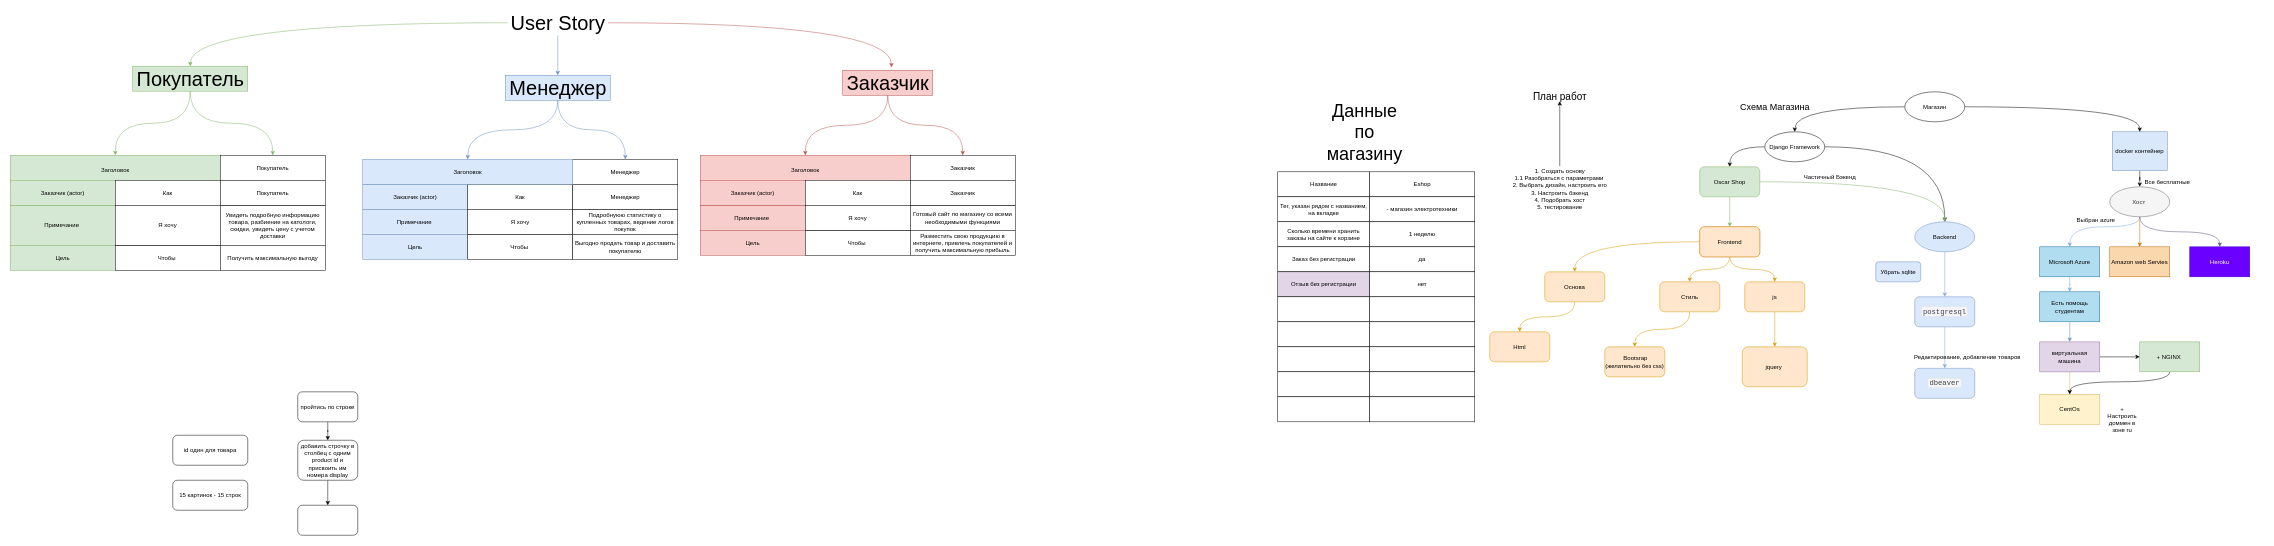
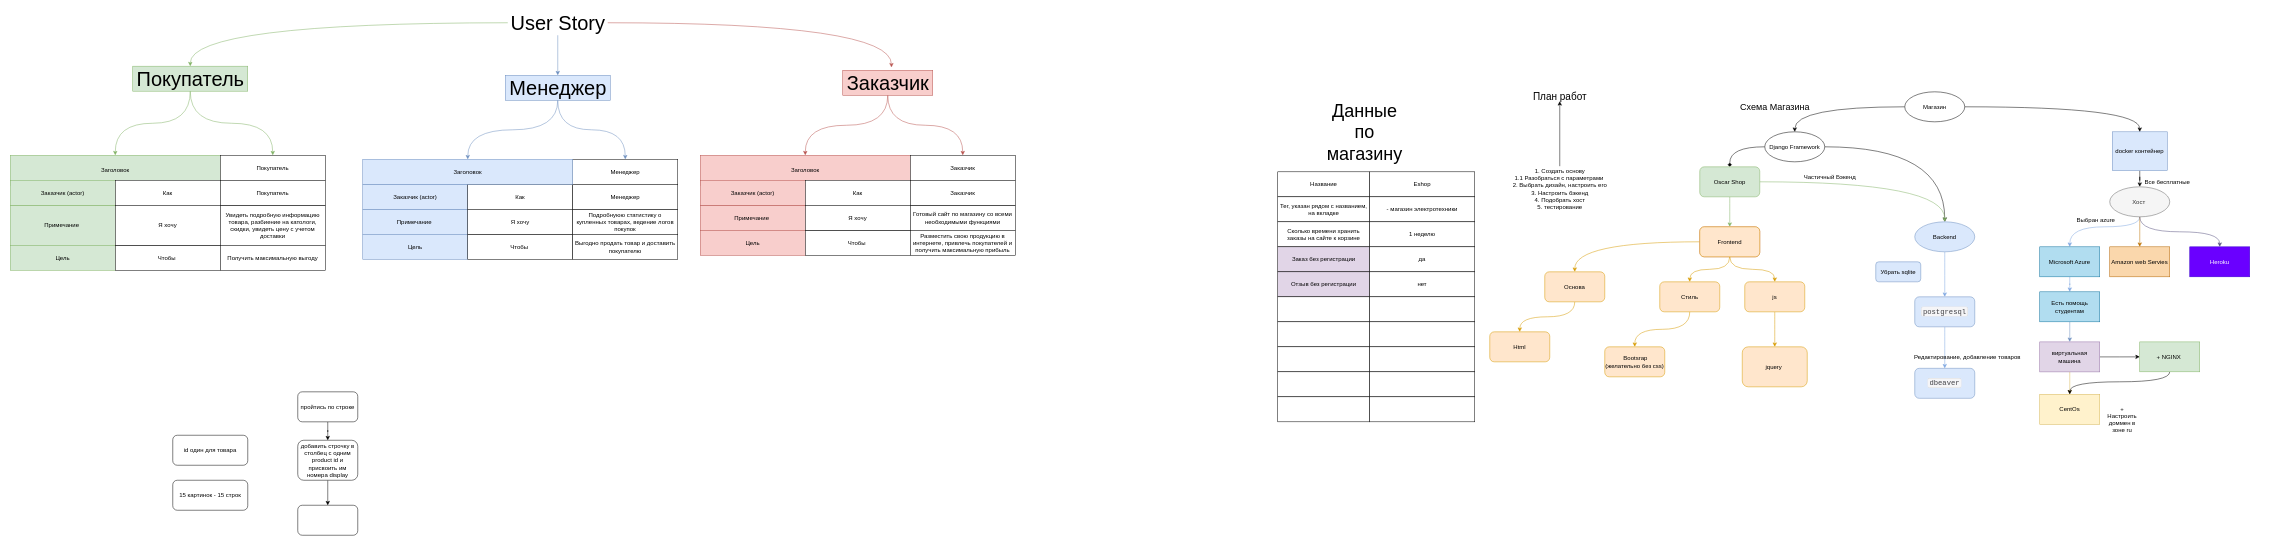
(1730, 163) -> (1730, 162)
(1324, 259) -> (1324, 259)
